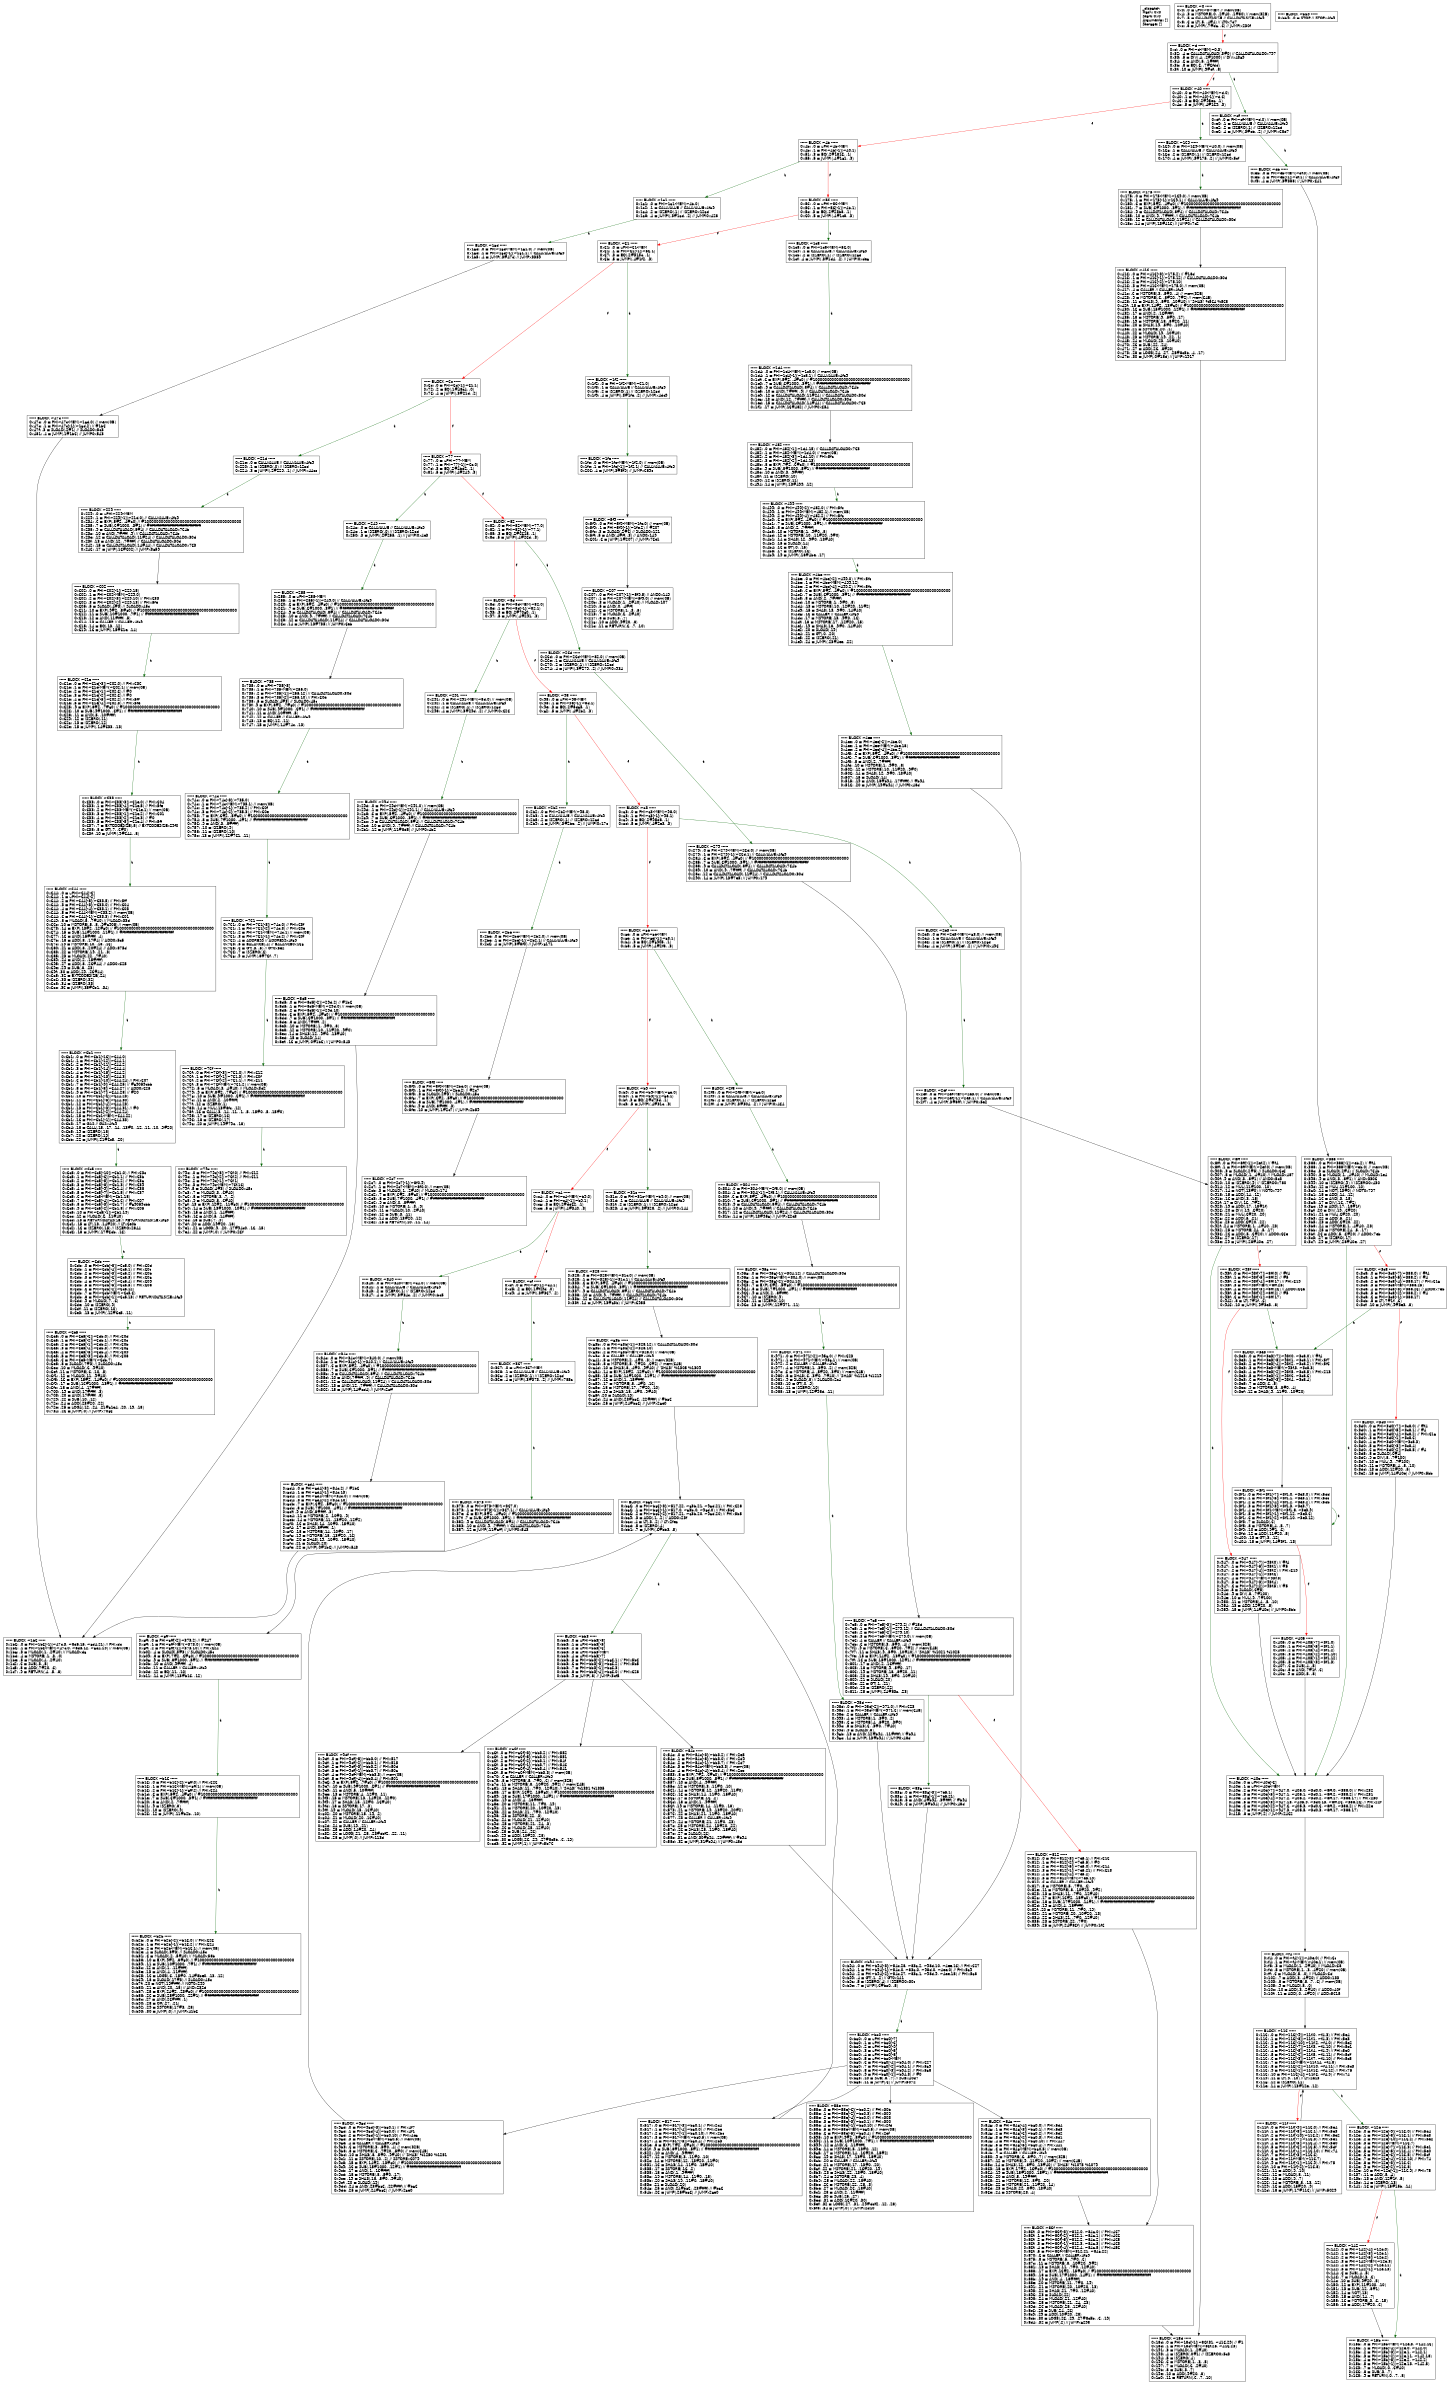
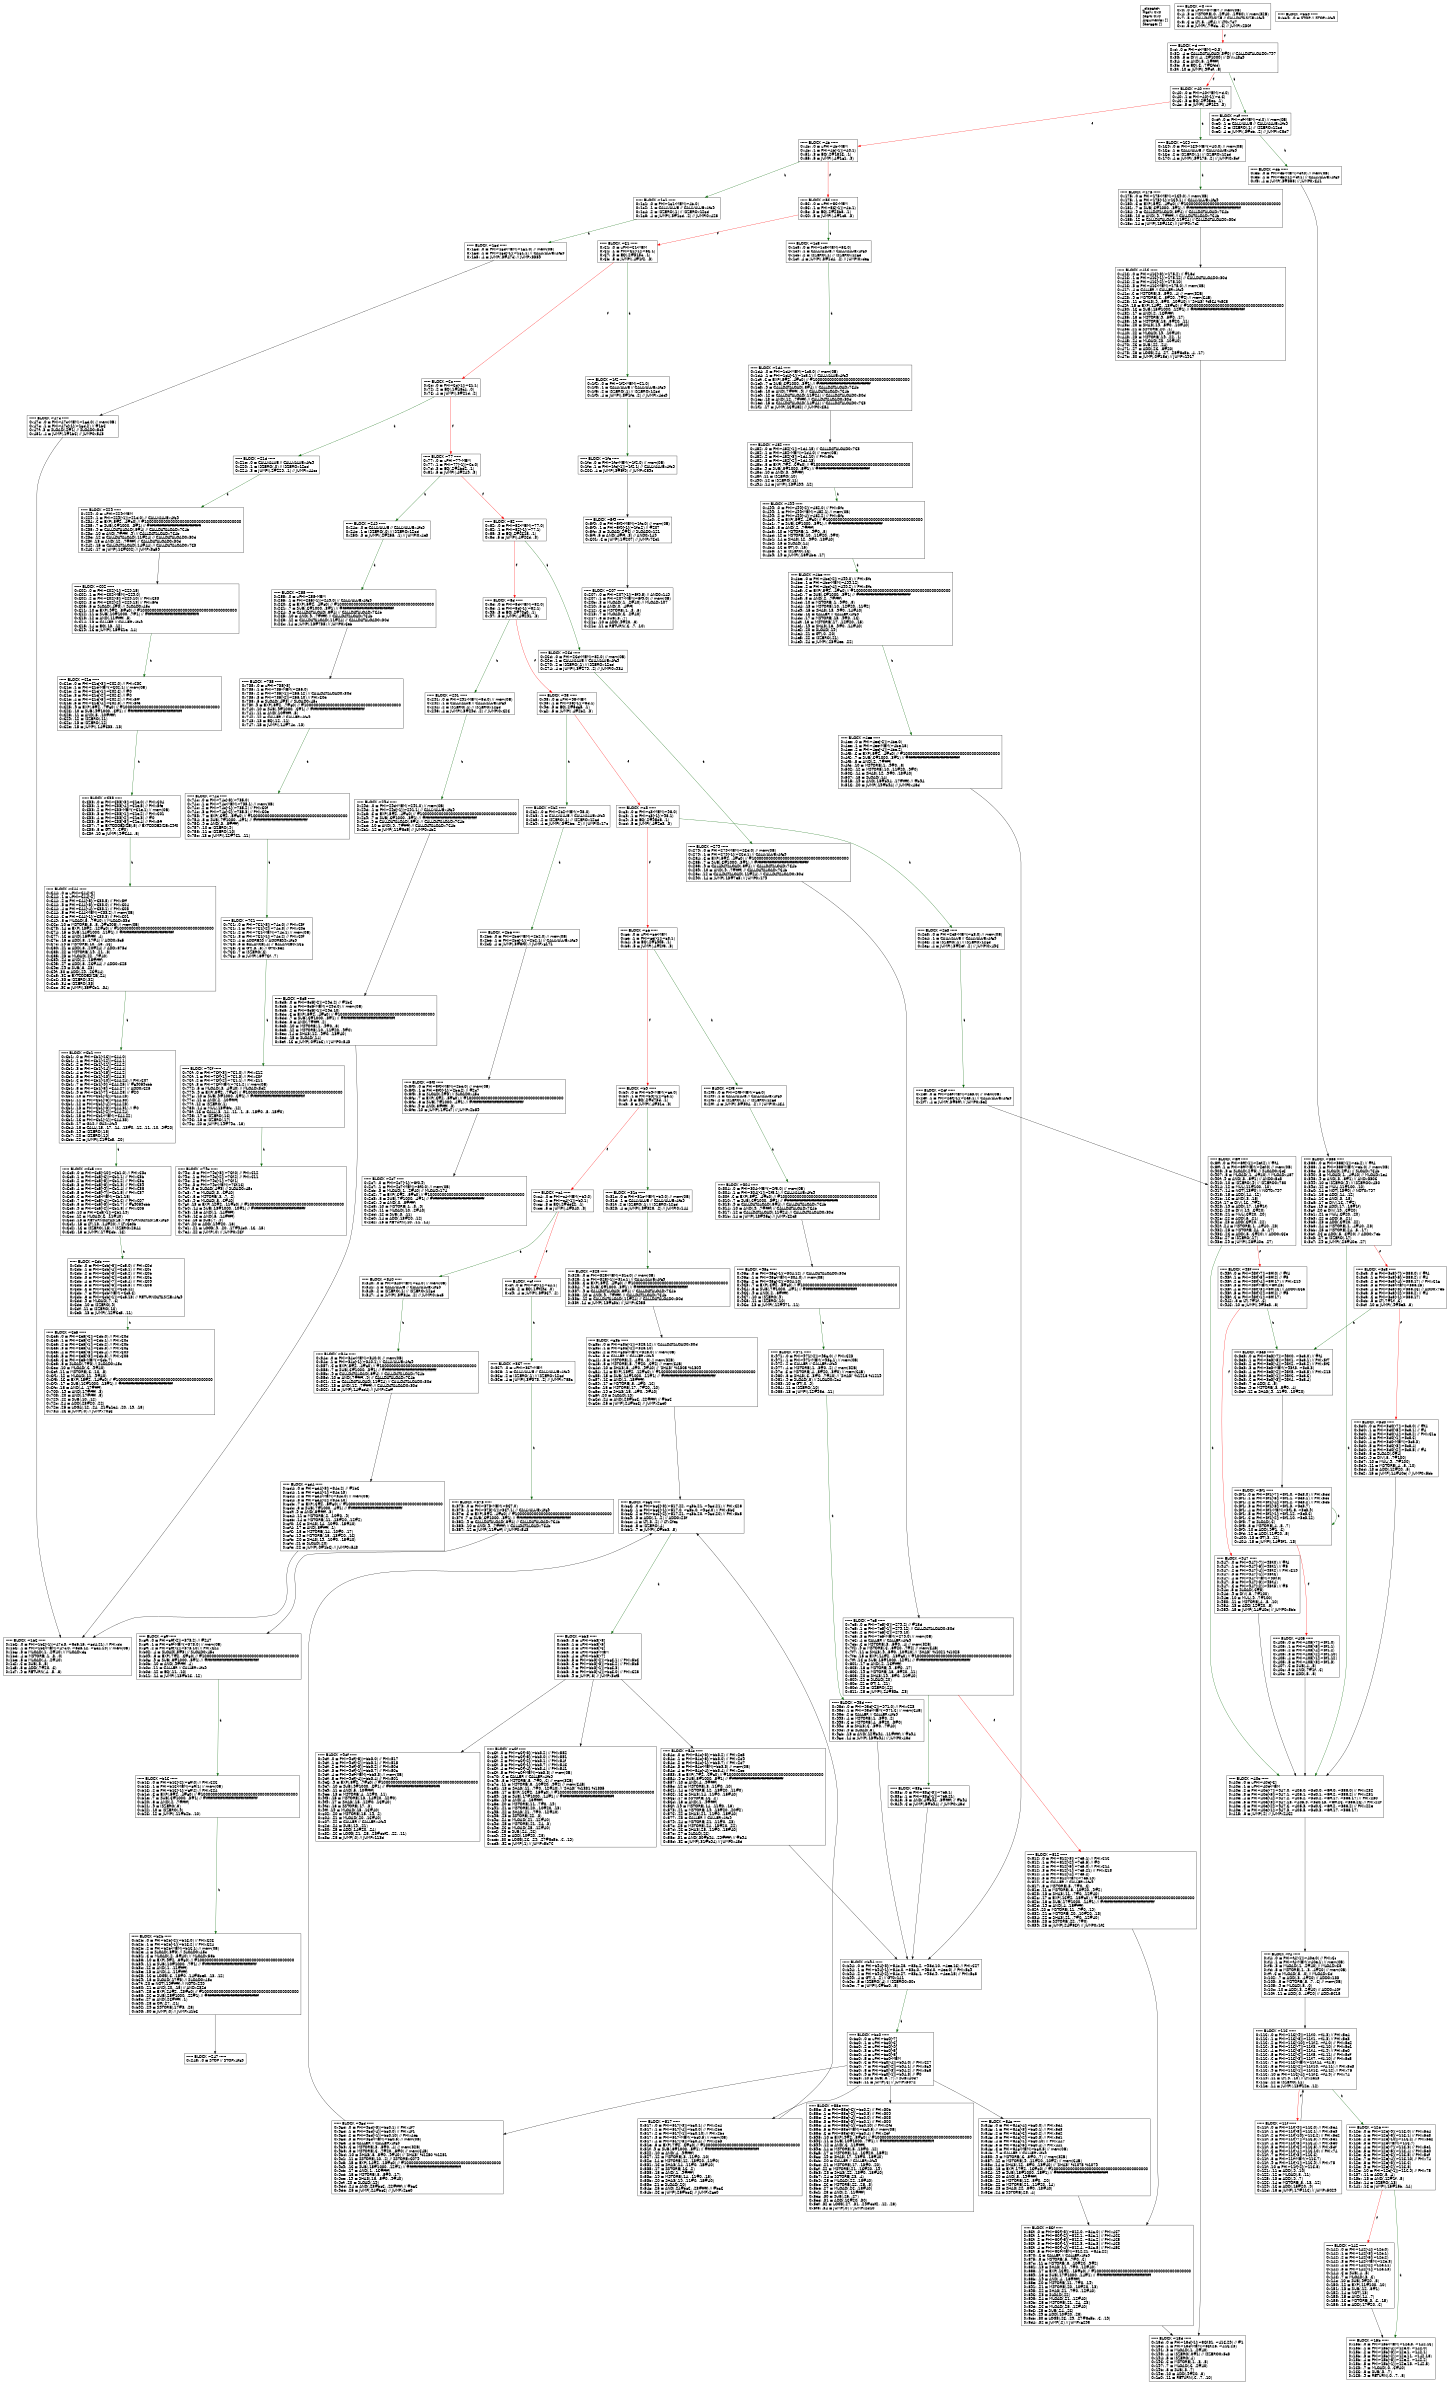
none -> (215, 2059)
